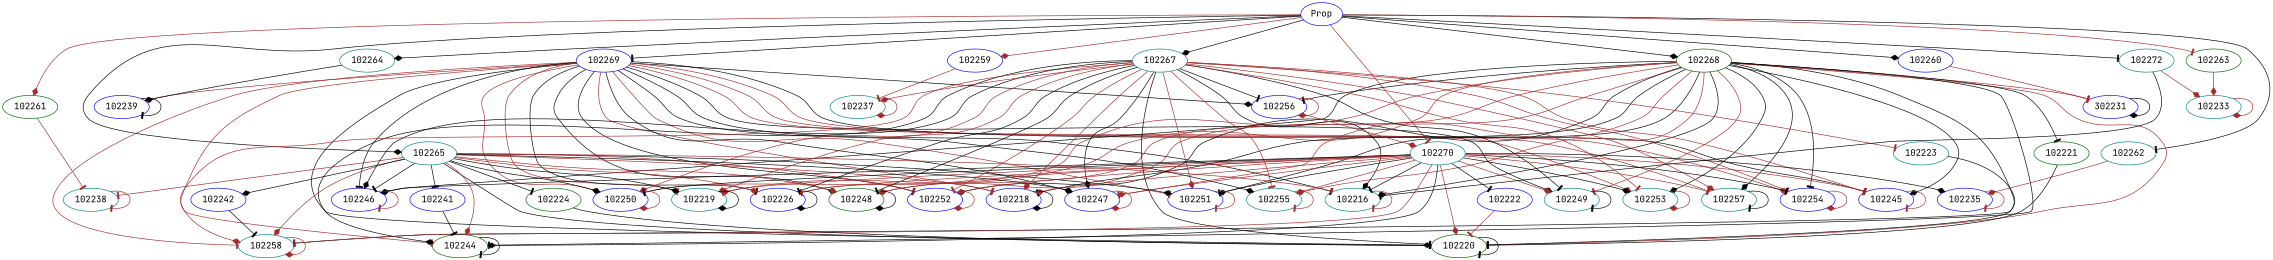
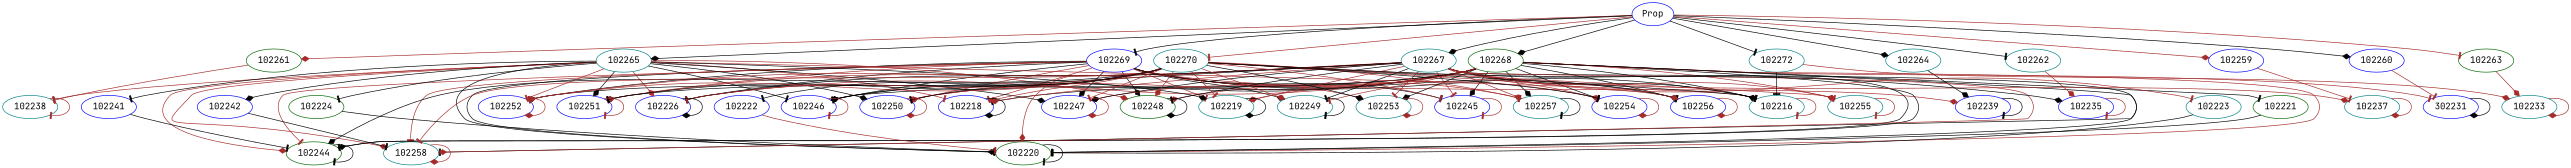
(1355, 129) -> (1440, 77)
(957, 143) -> none
